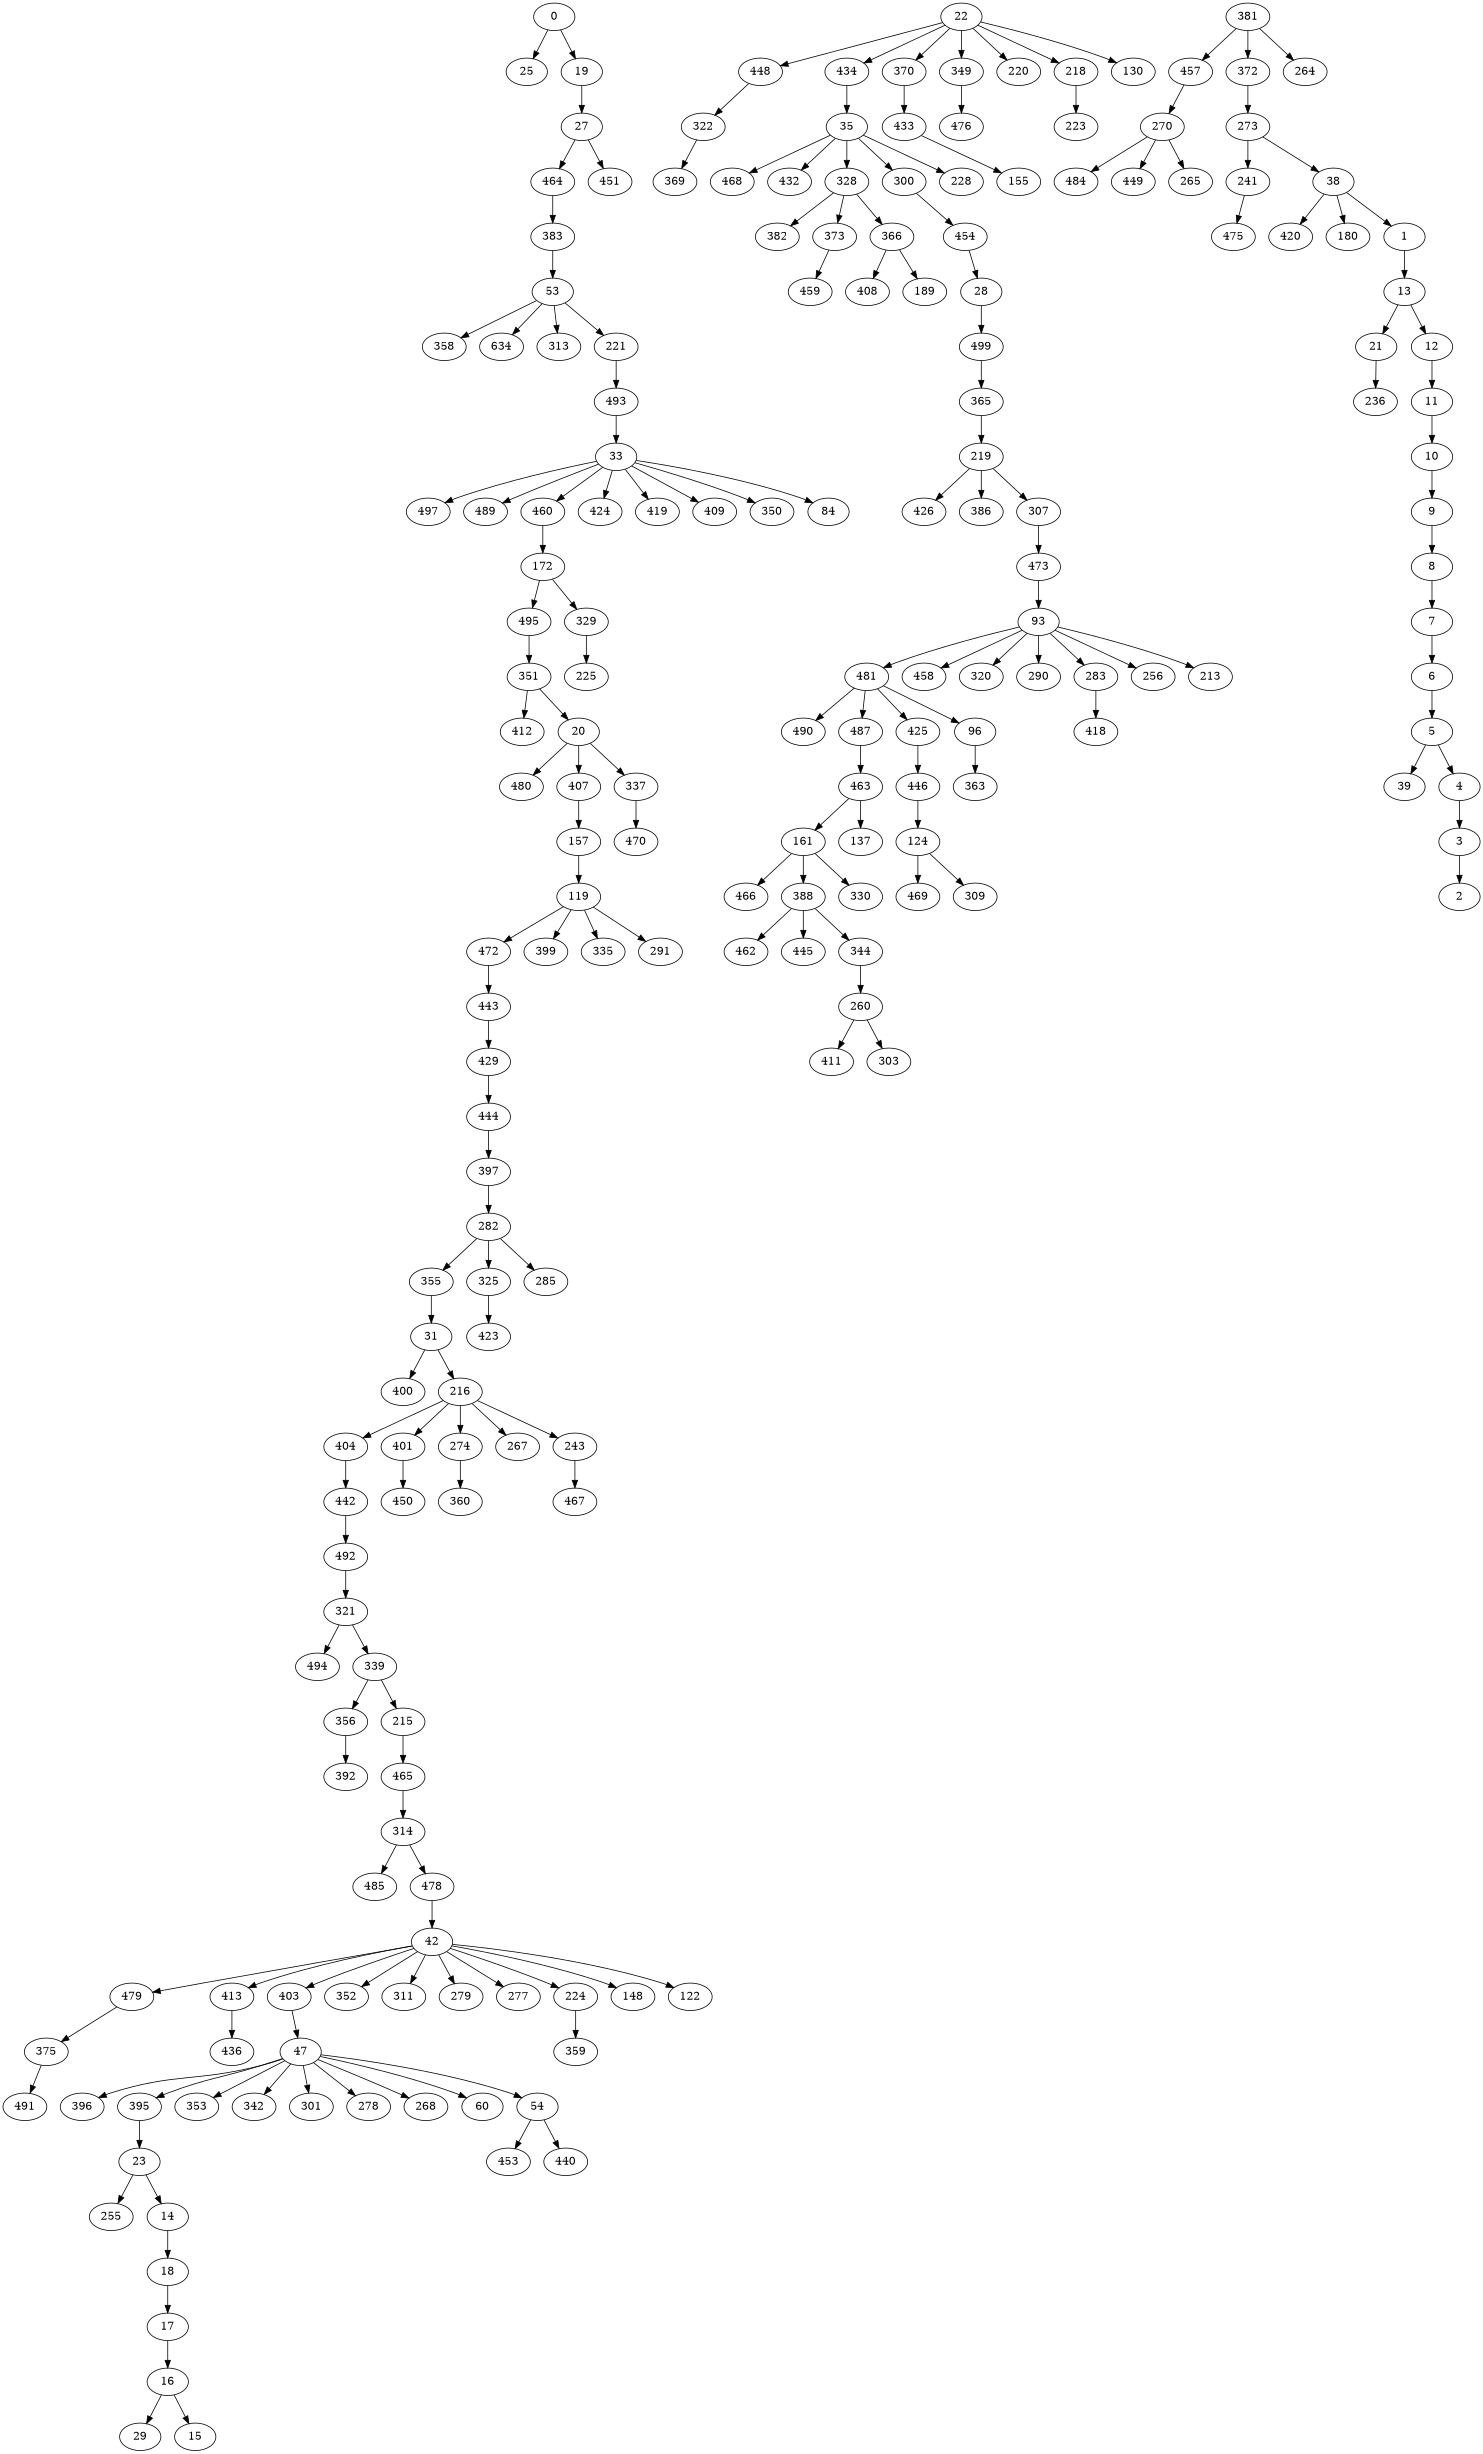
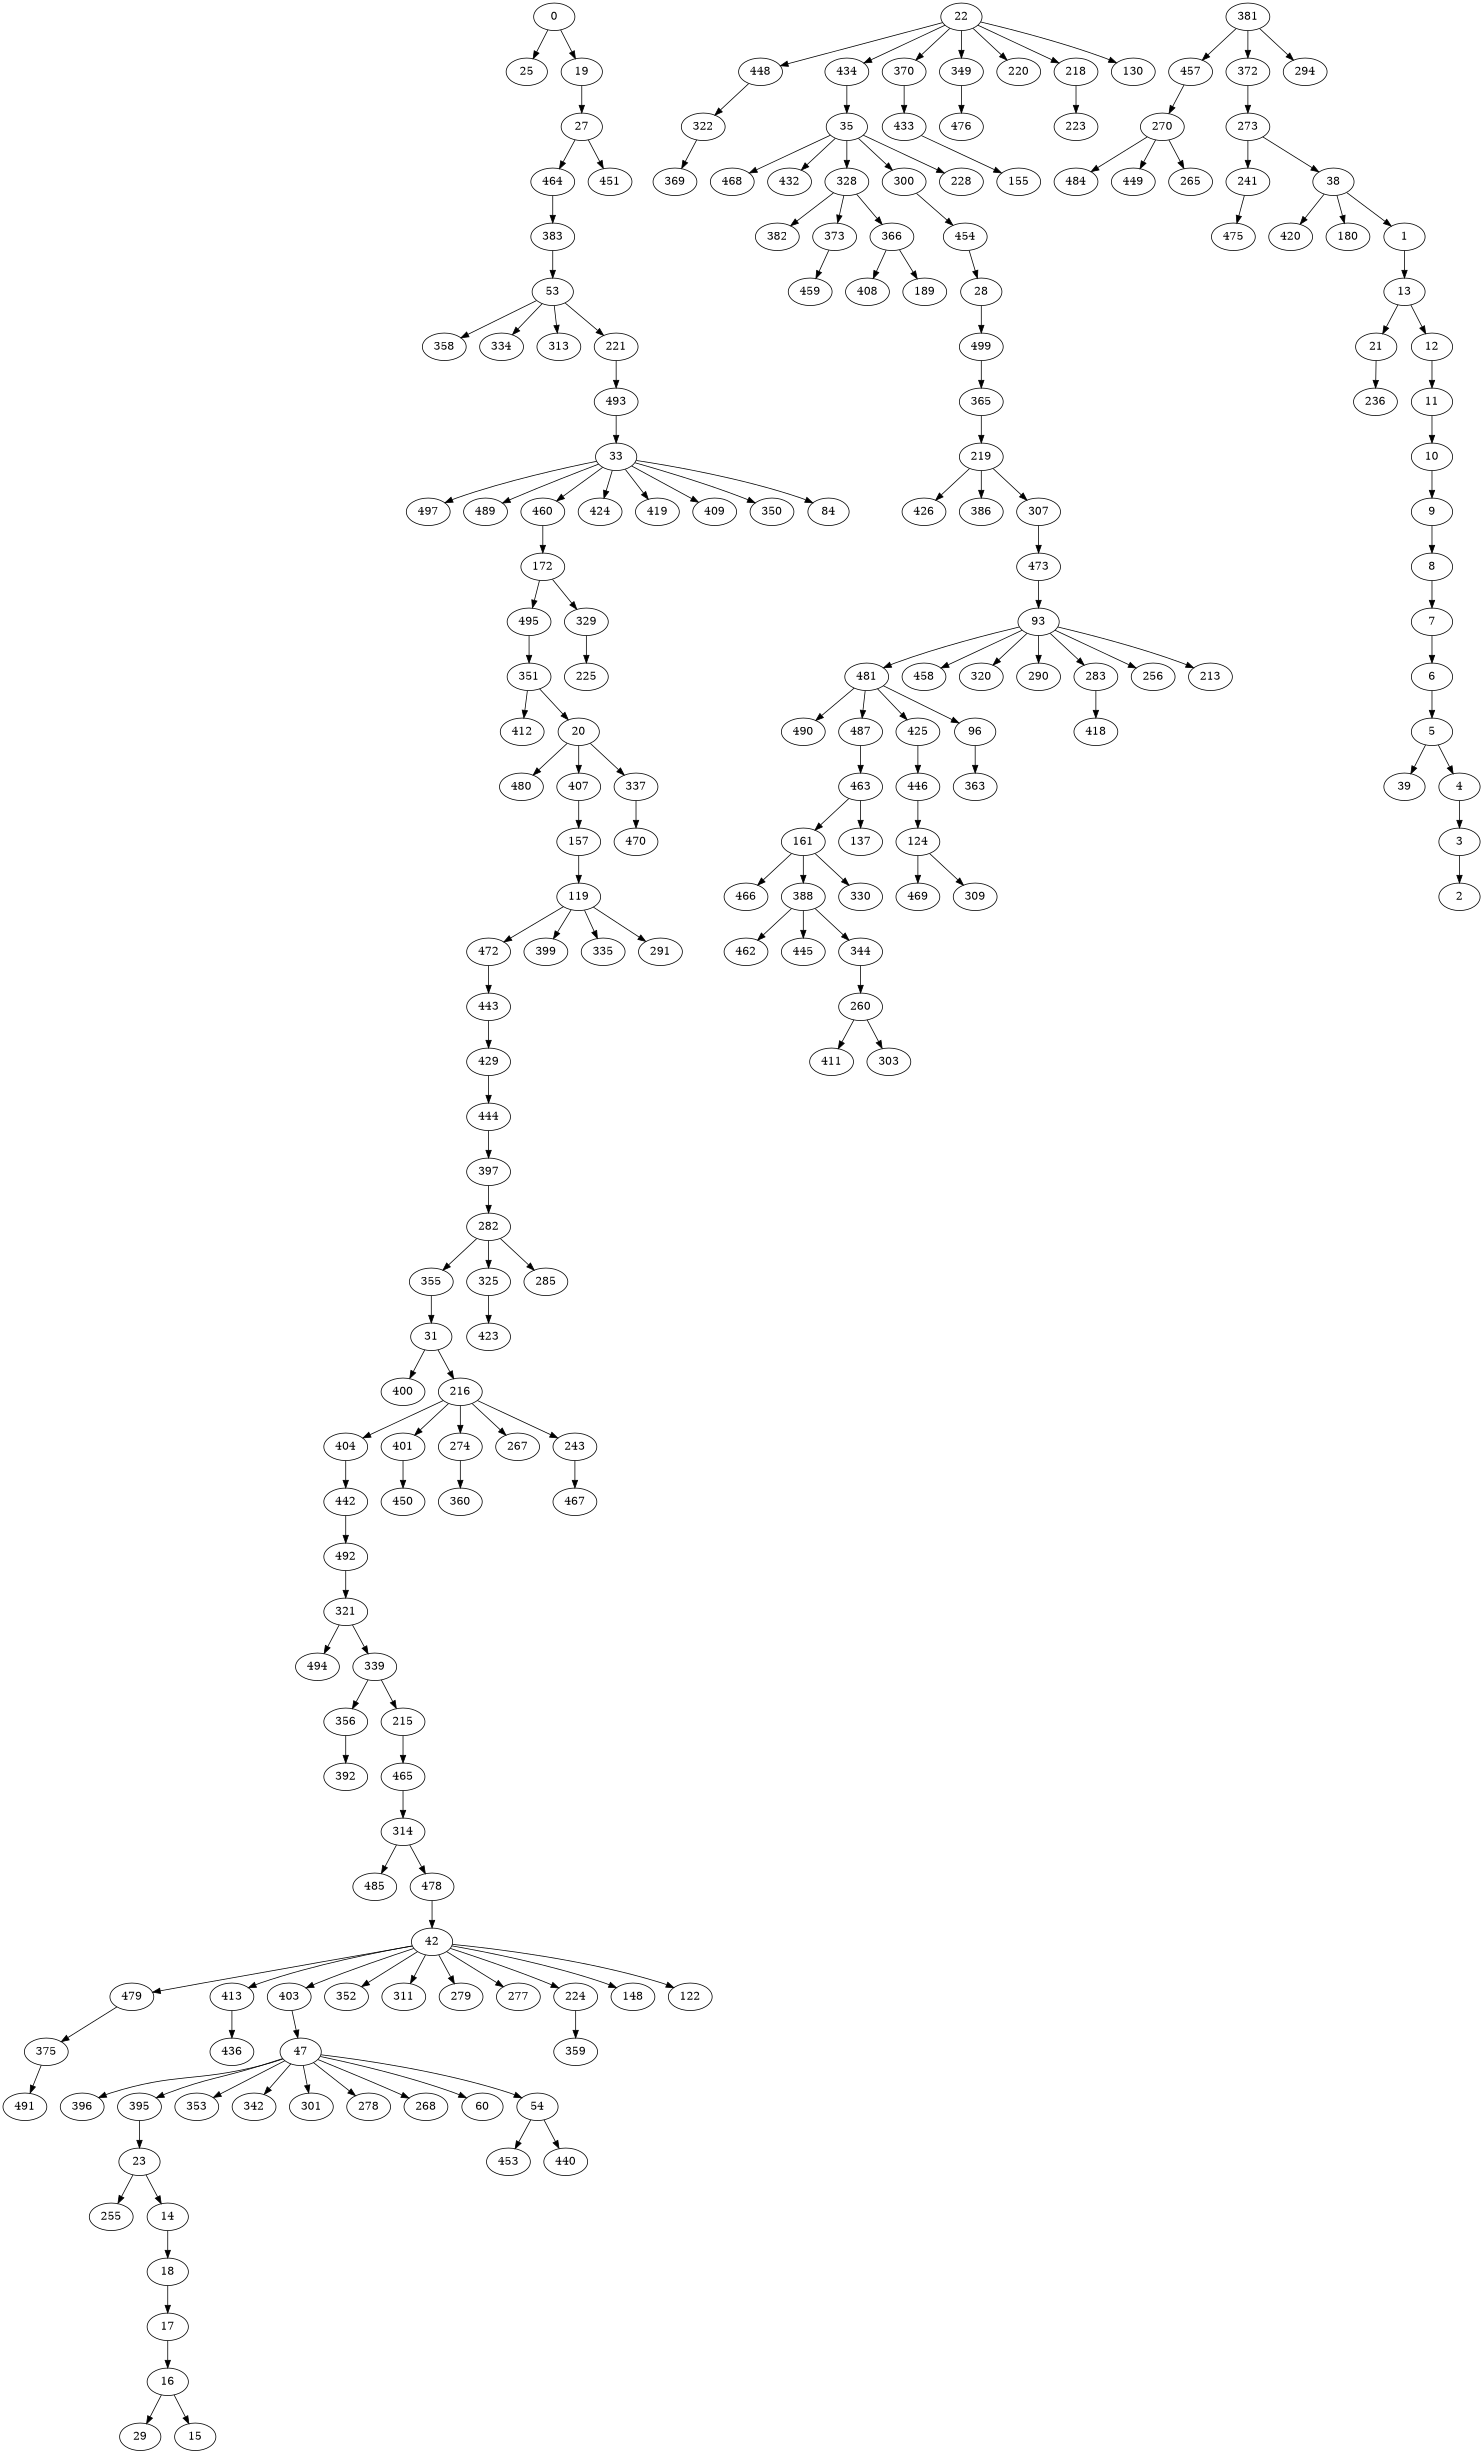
(1305, 72) -> (1305, 72)
(502, 347) -> (502, 347)
